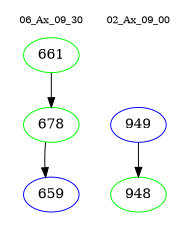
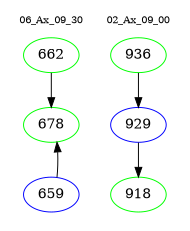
(51, 55) -> (51, 55)
none -> (138, 55)
(138, 125) -> (138, 125)
(45, 155) -> (58, 165)
(138, 195) -> (138, 195)
